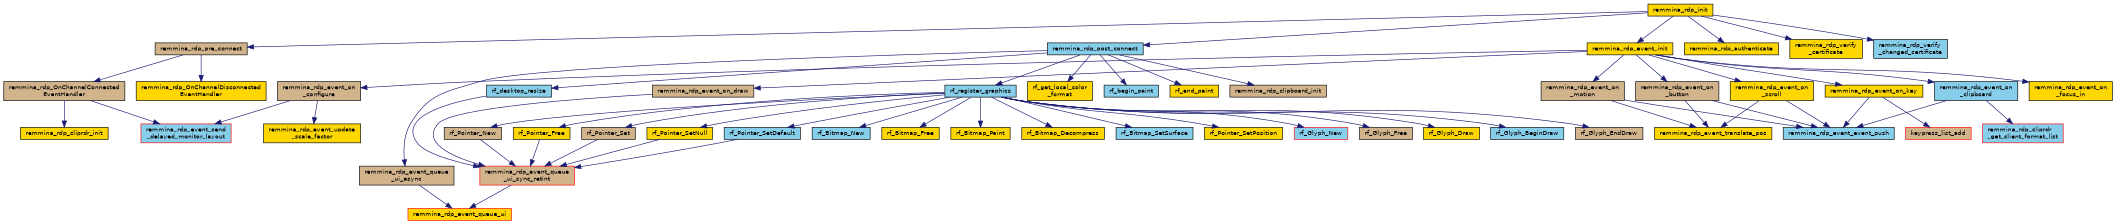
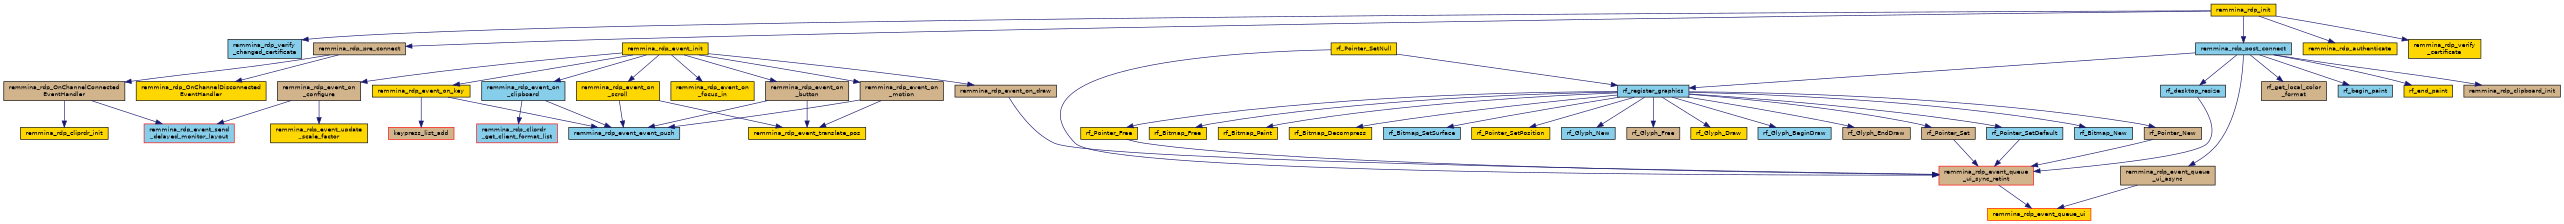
(1658, 28) -> none
(1060, 91) -> (2294, 91)
(825, 108) -> (1504, 69)
(1321, 133) -> (1588, 133)
